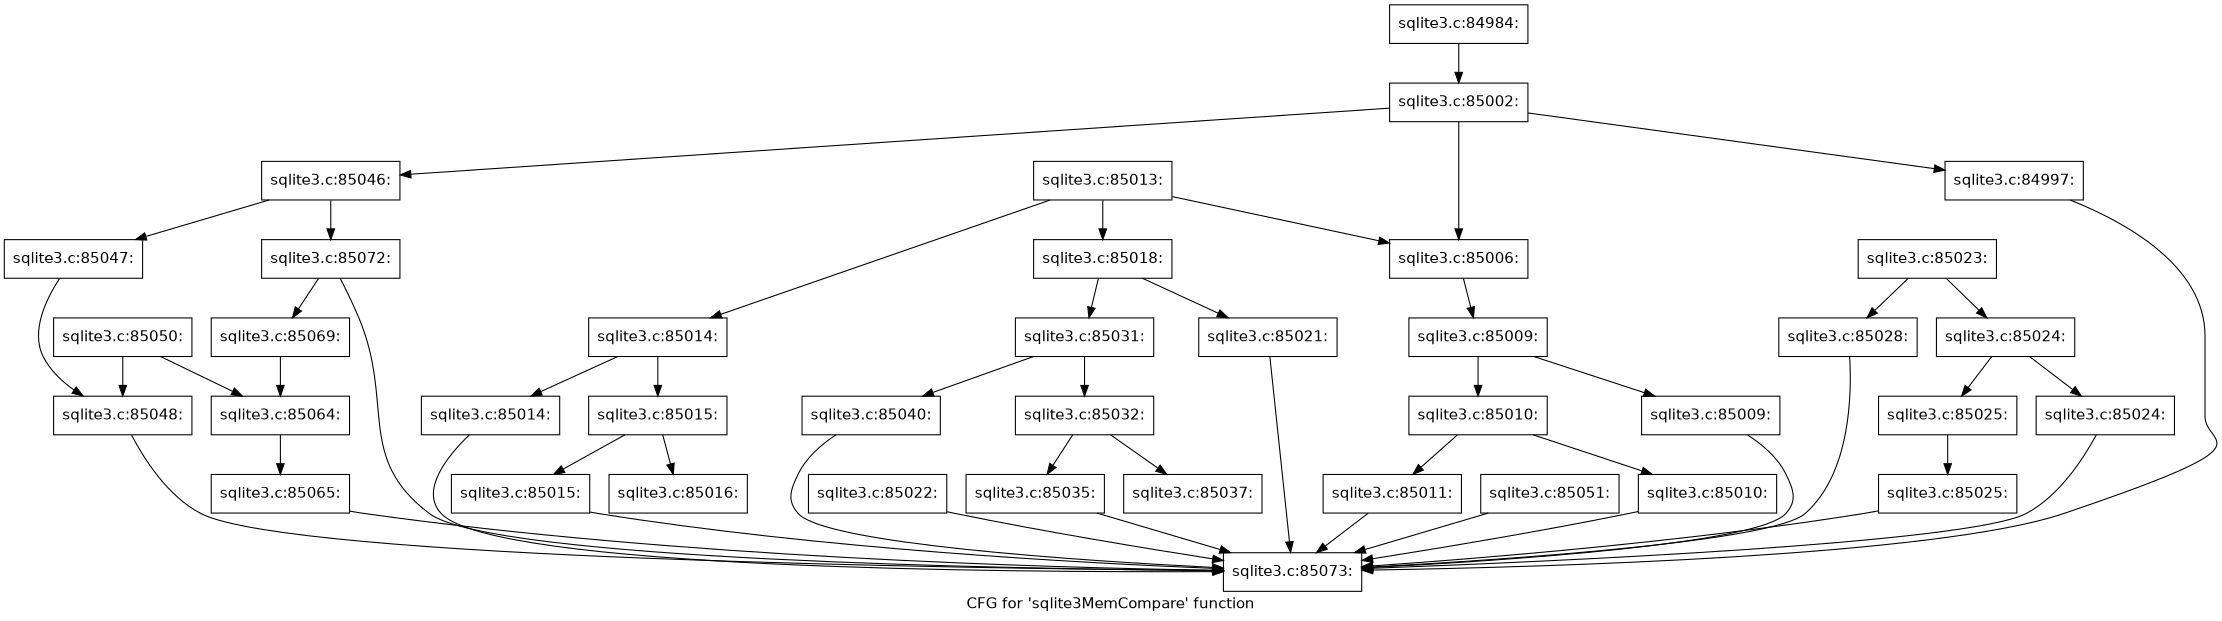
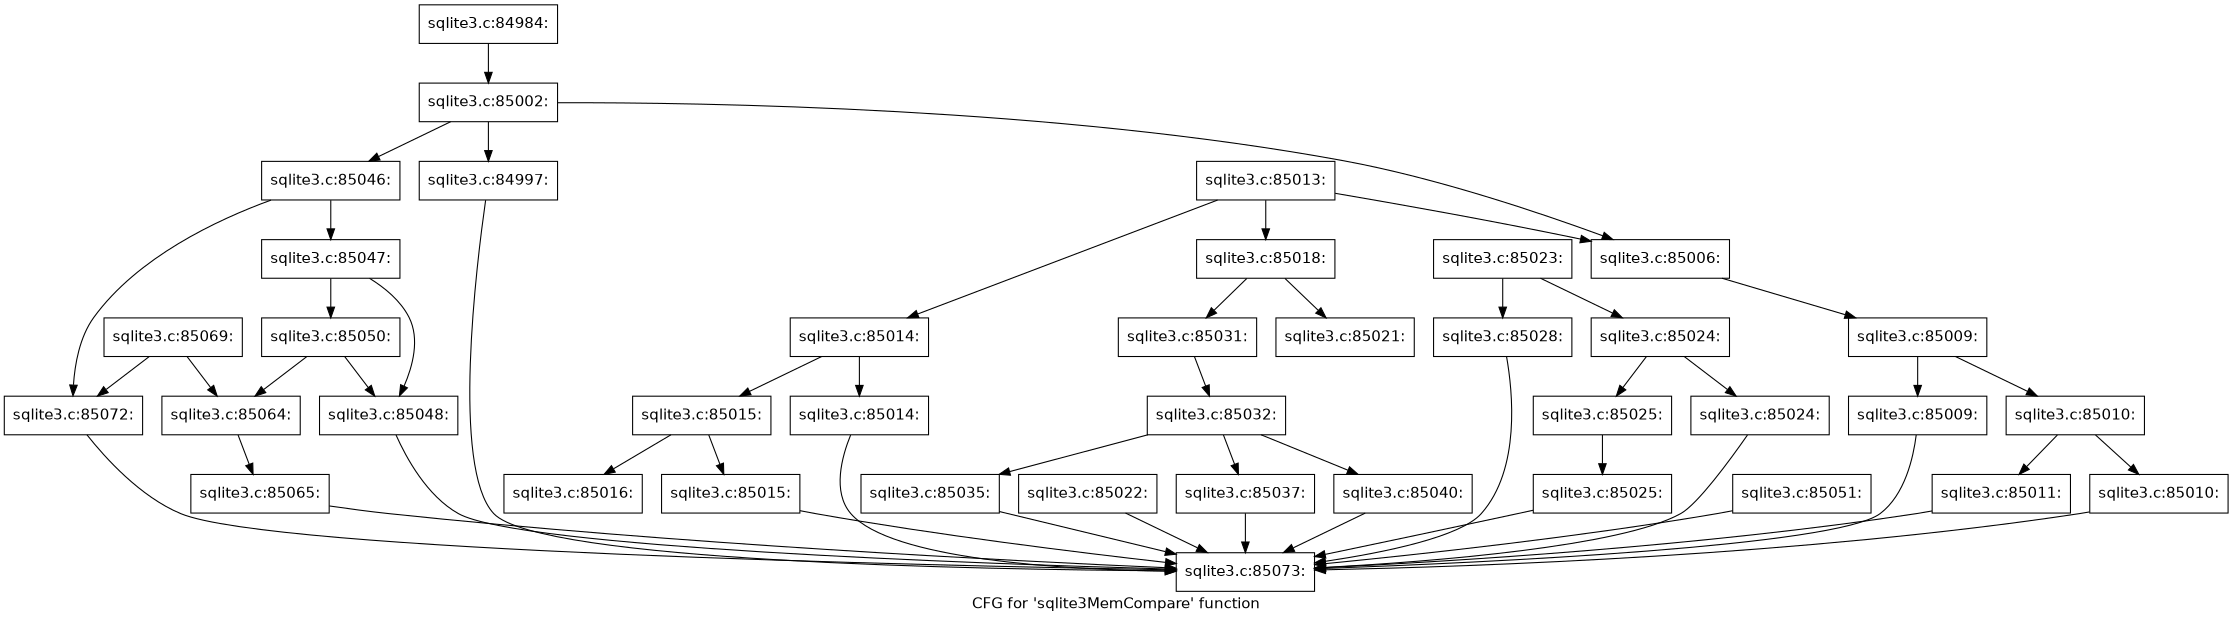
none -> (331, 293)
(309, 294) -> (128, 373)
(983, 374) -> (1305, 453)
(1280, 449) -> (1245, 528)
